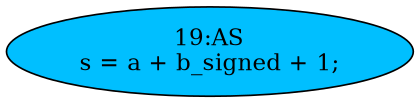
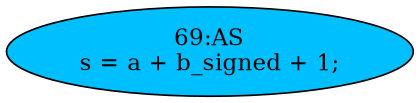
(210, 52) -> (210, 52)
